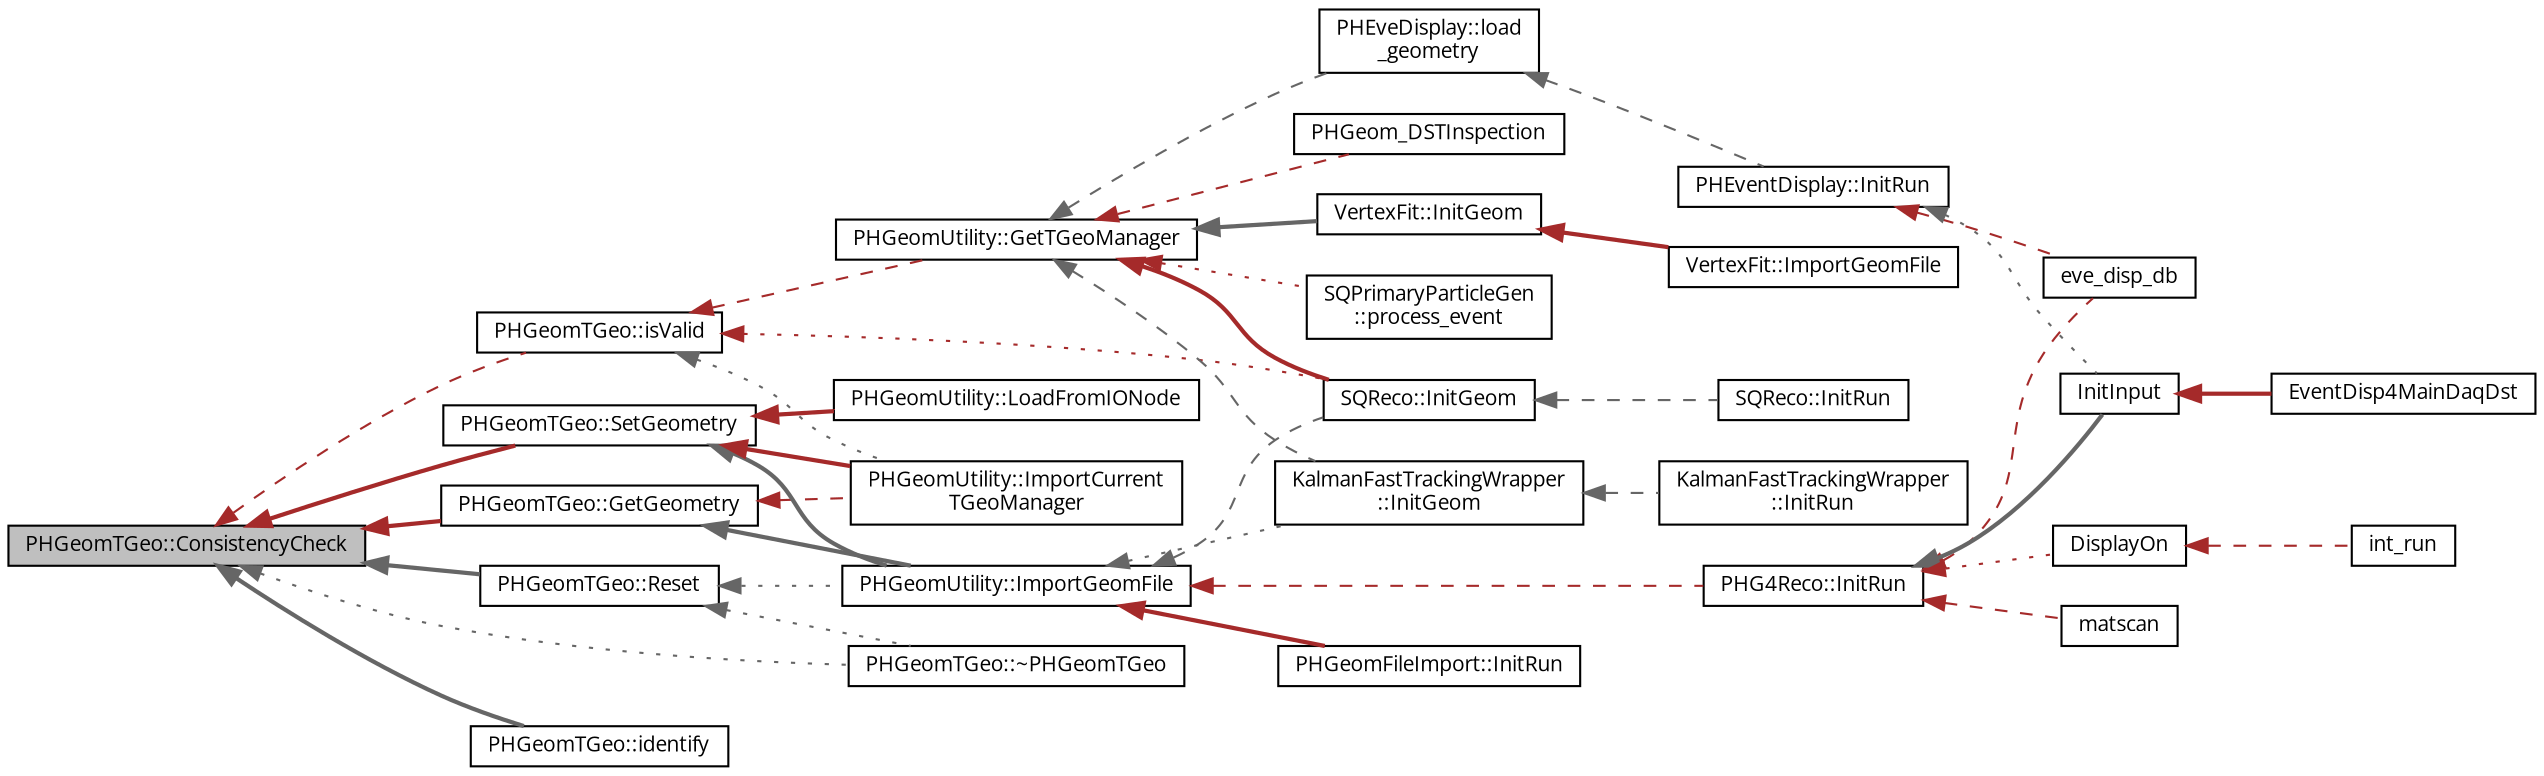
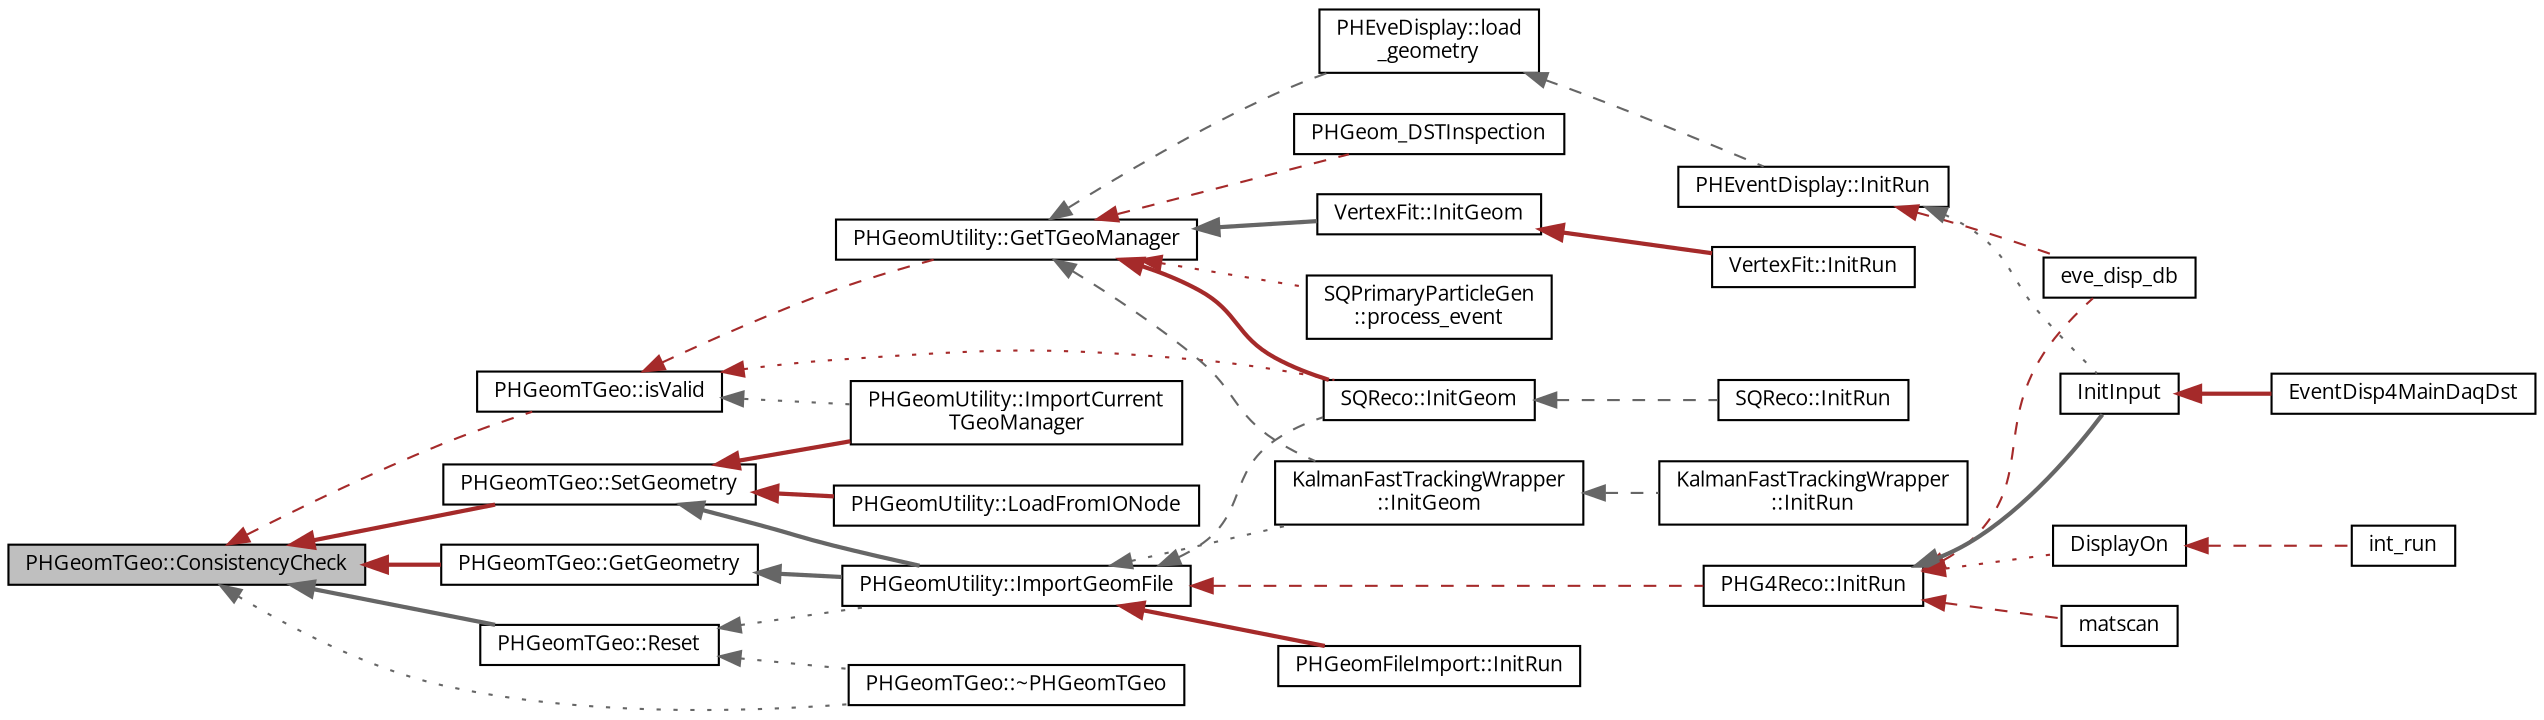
(1813, 267) -> (1813, 267)
(815, 499) -> none
(600, 746) -> none
